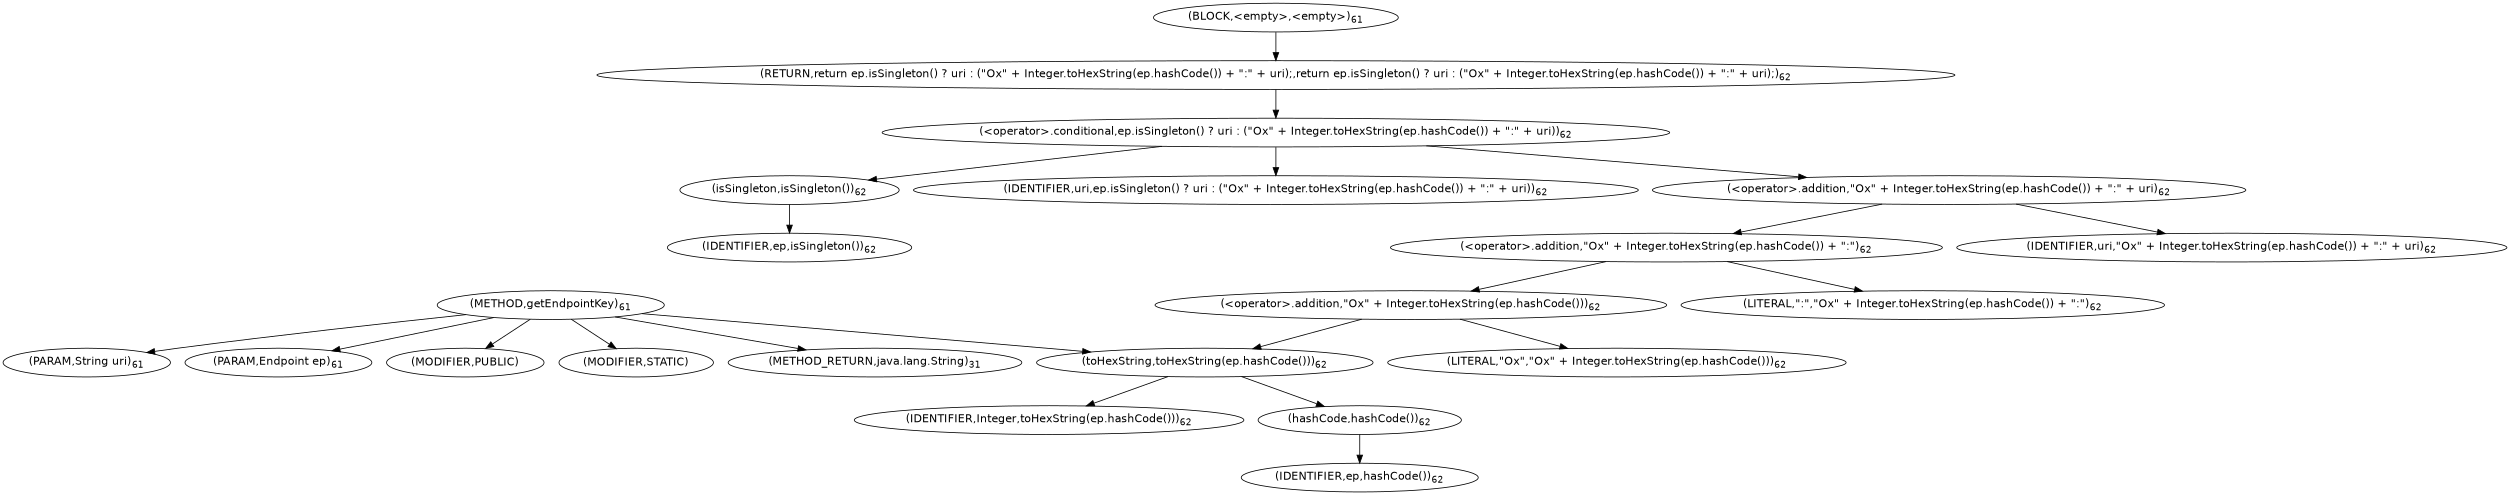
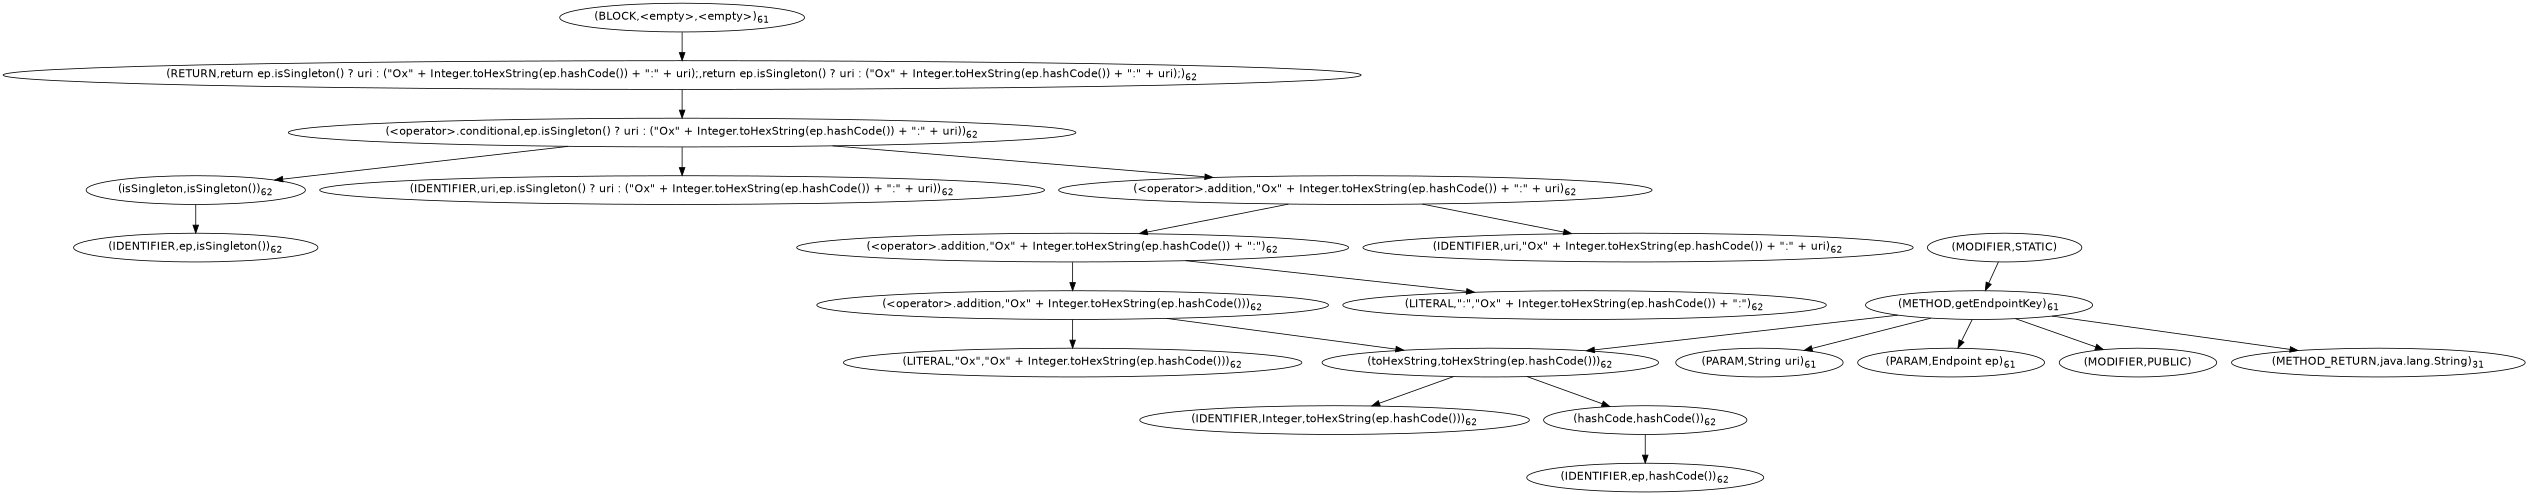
(590, 332) -> (1994, 272)
